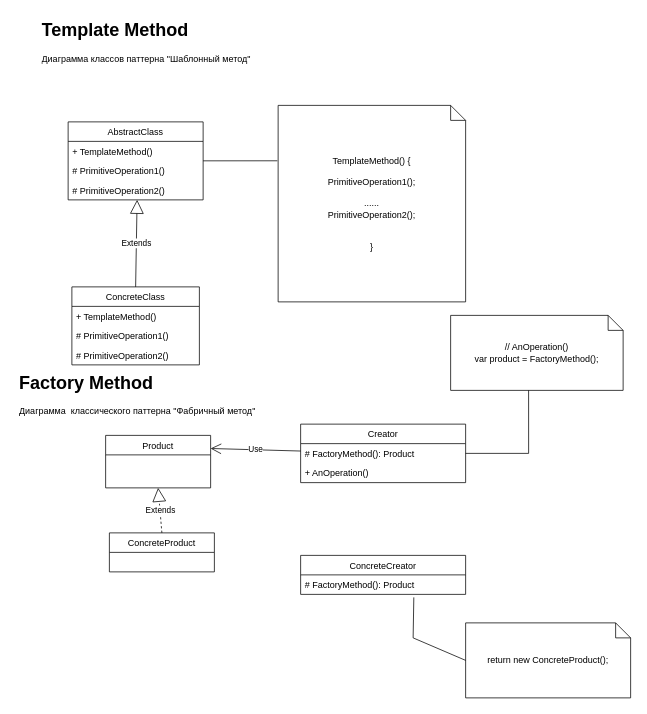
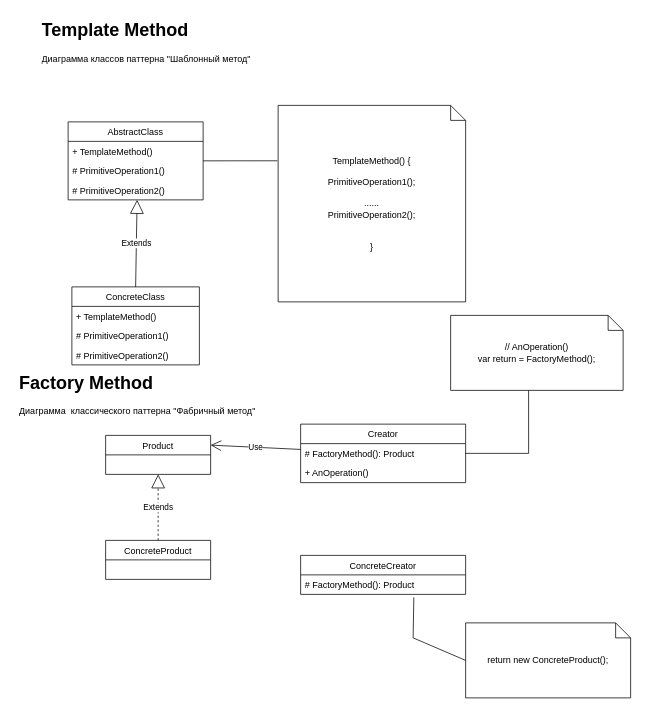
(537, 353) -> (537, 353)
(158, 462) -> (158, 455)
(162, 552) -> (158, 560)
